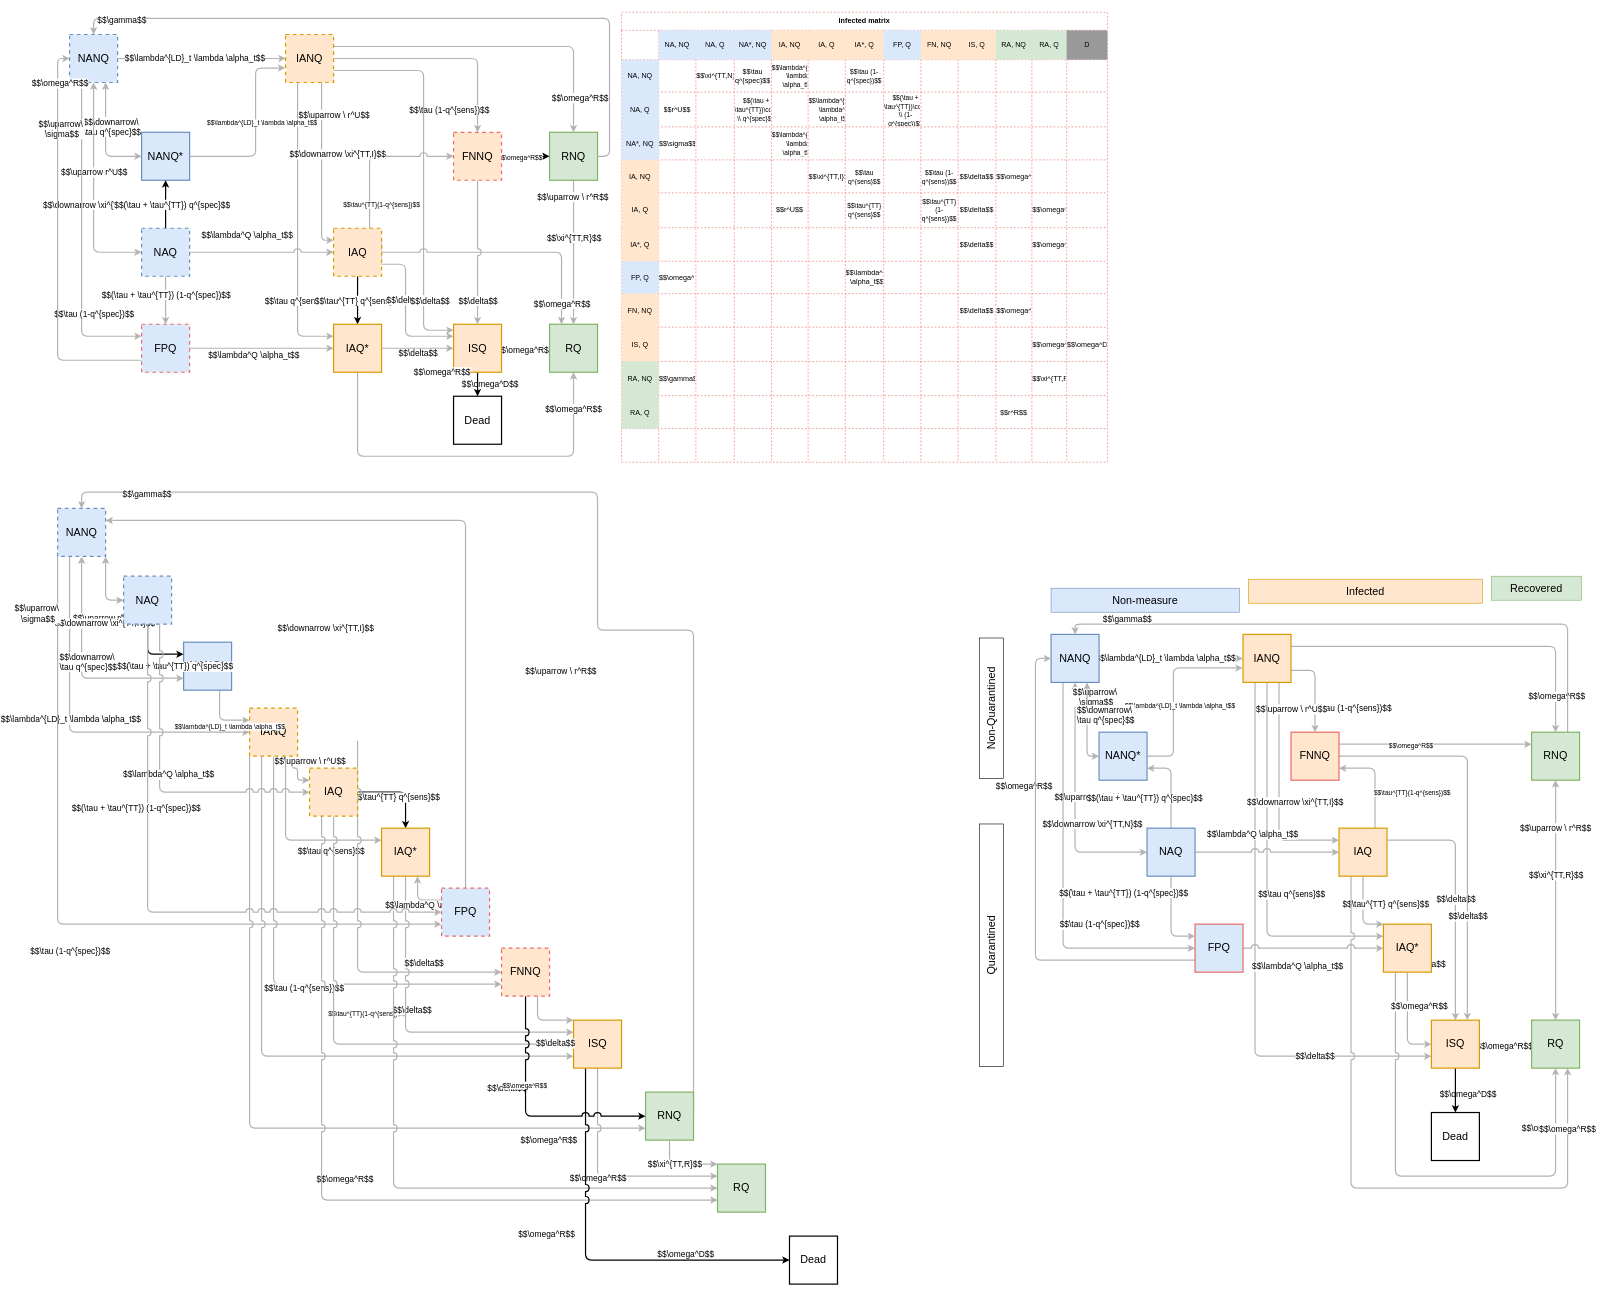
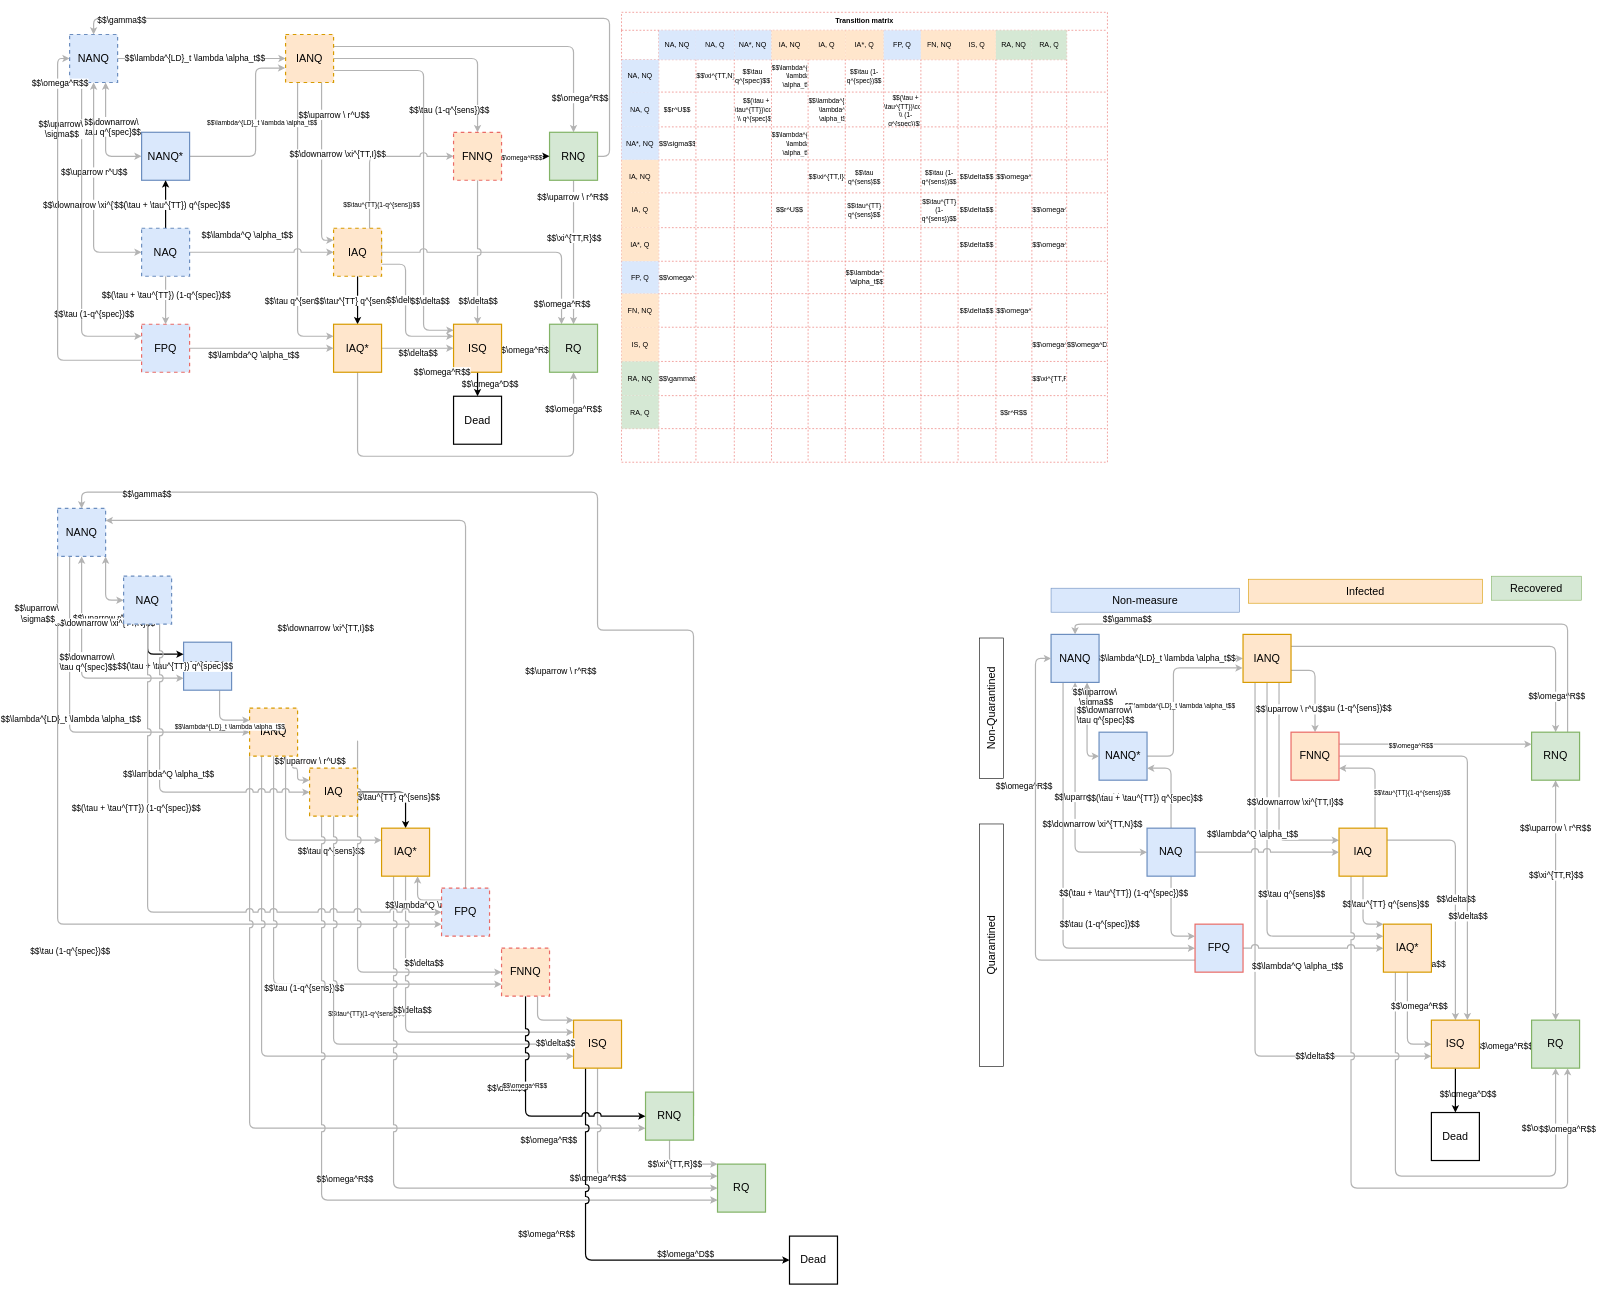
(864, 21) -> (864, 21)
(1087, 45) -> none
